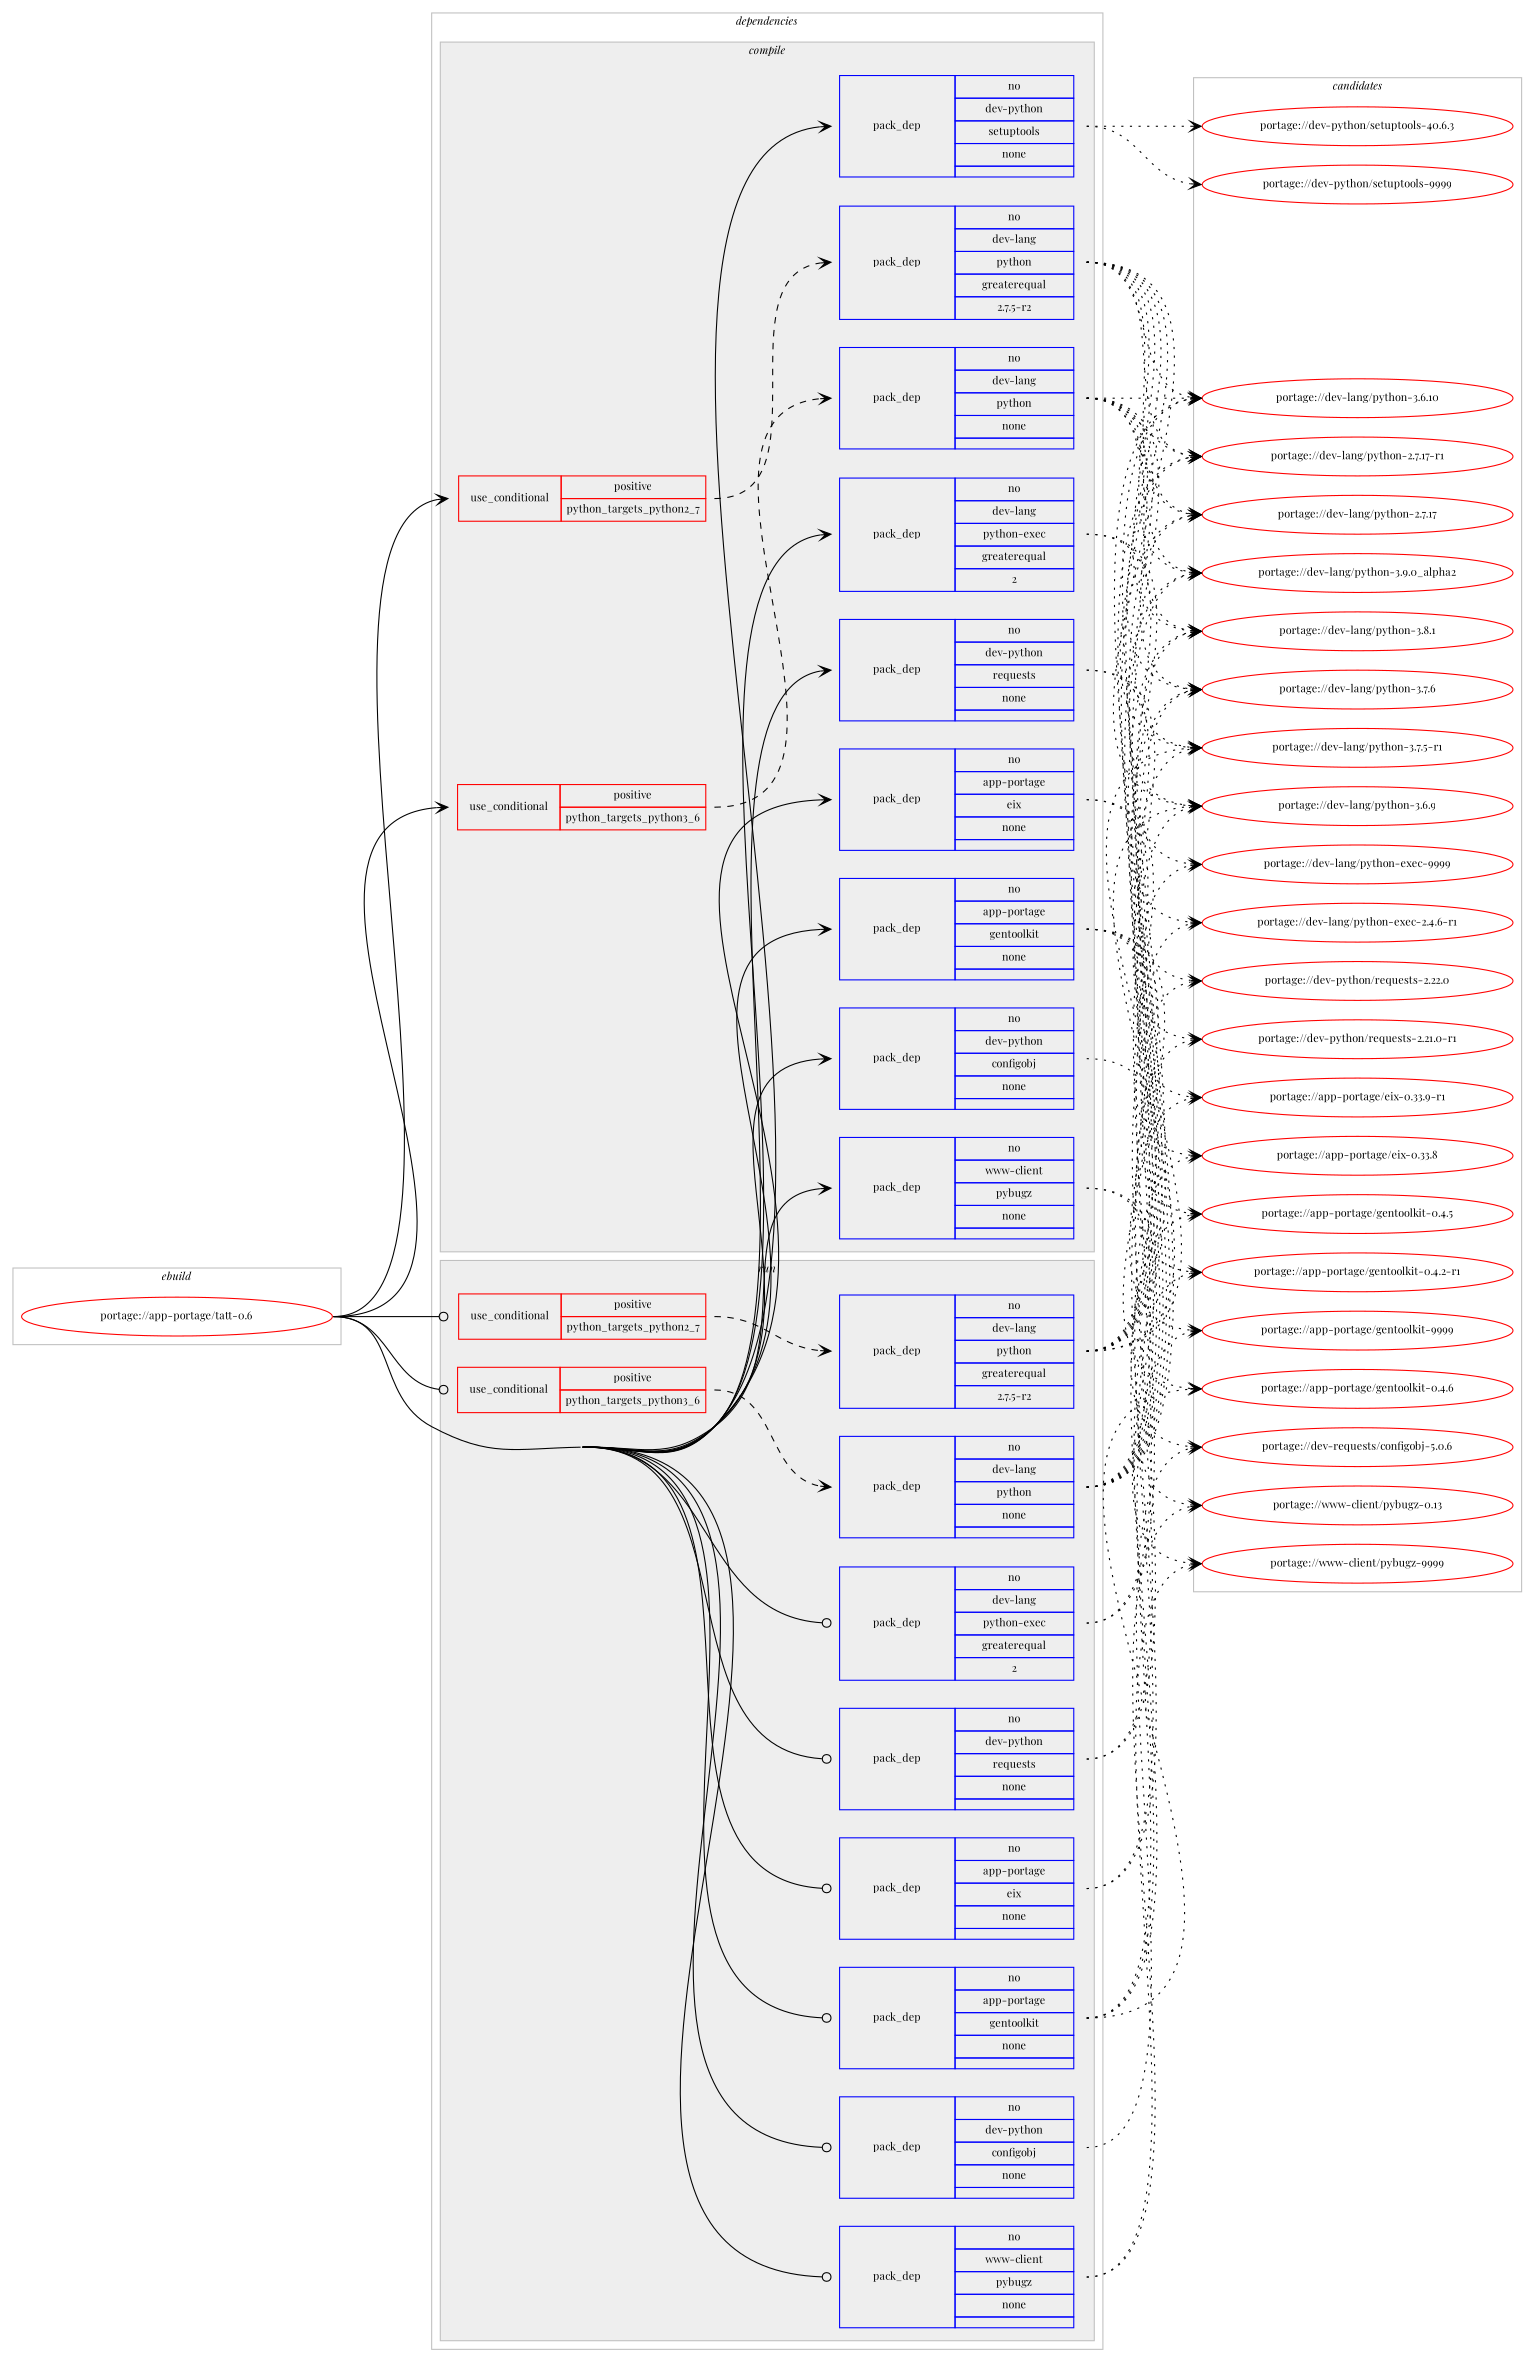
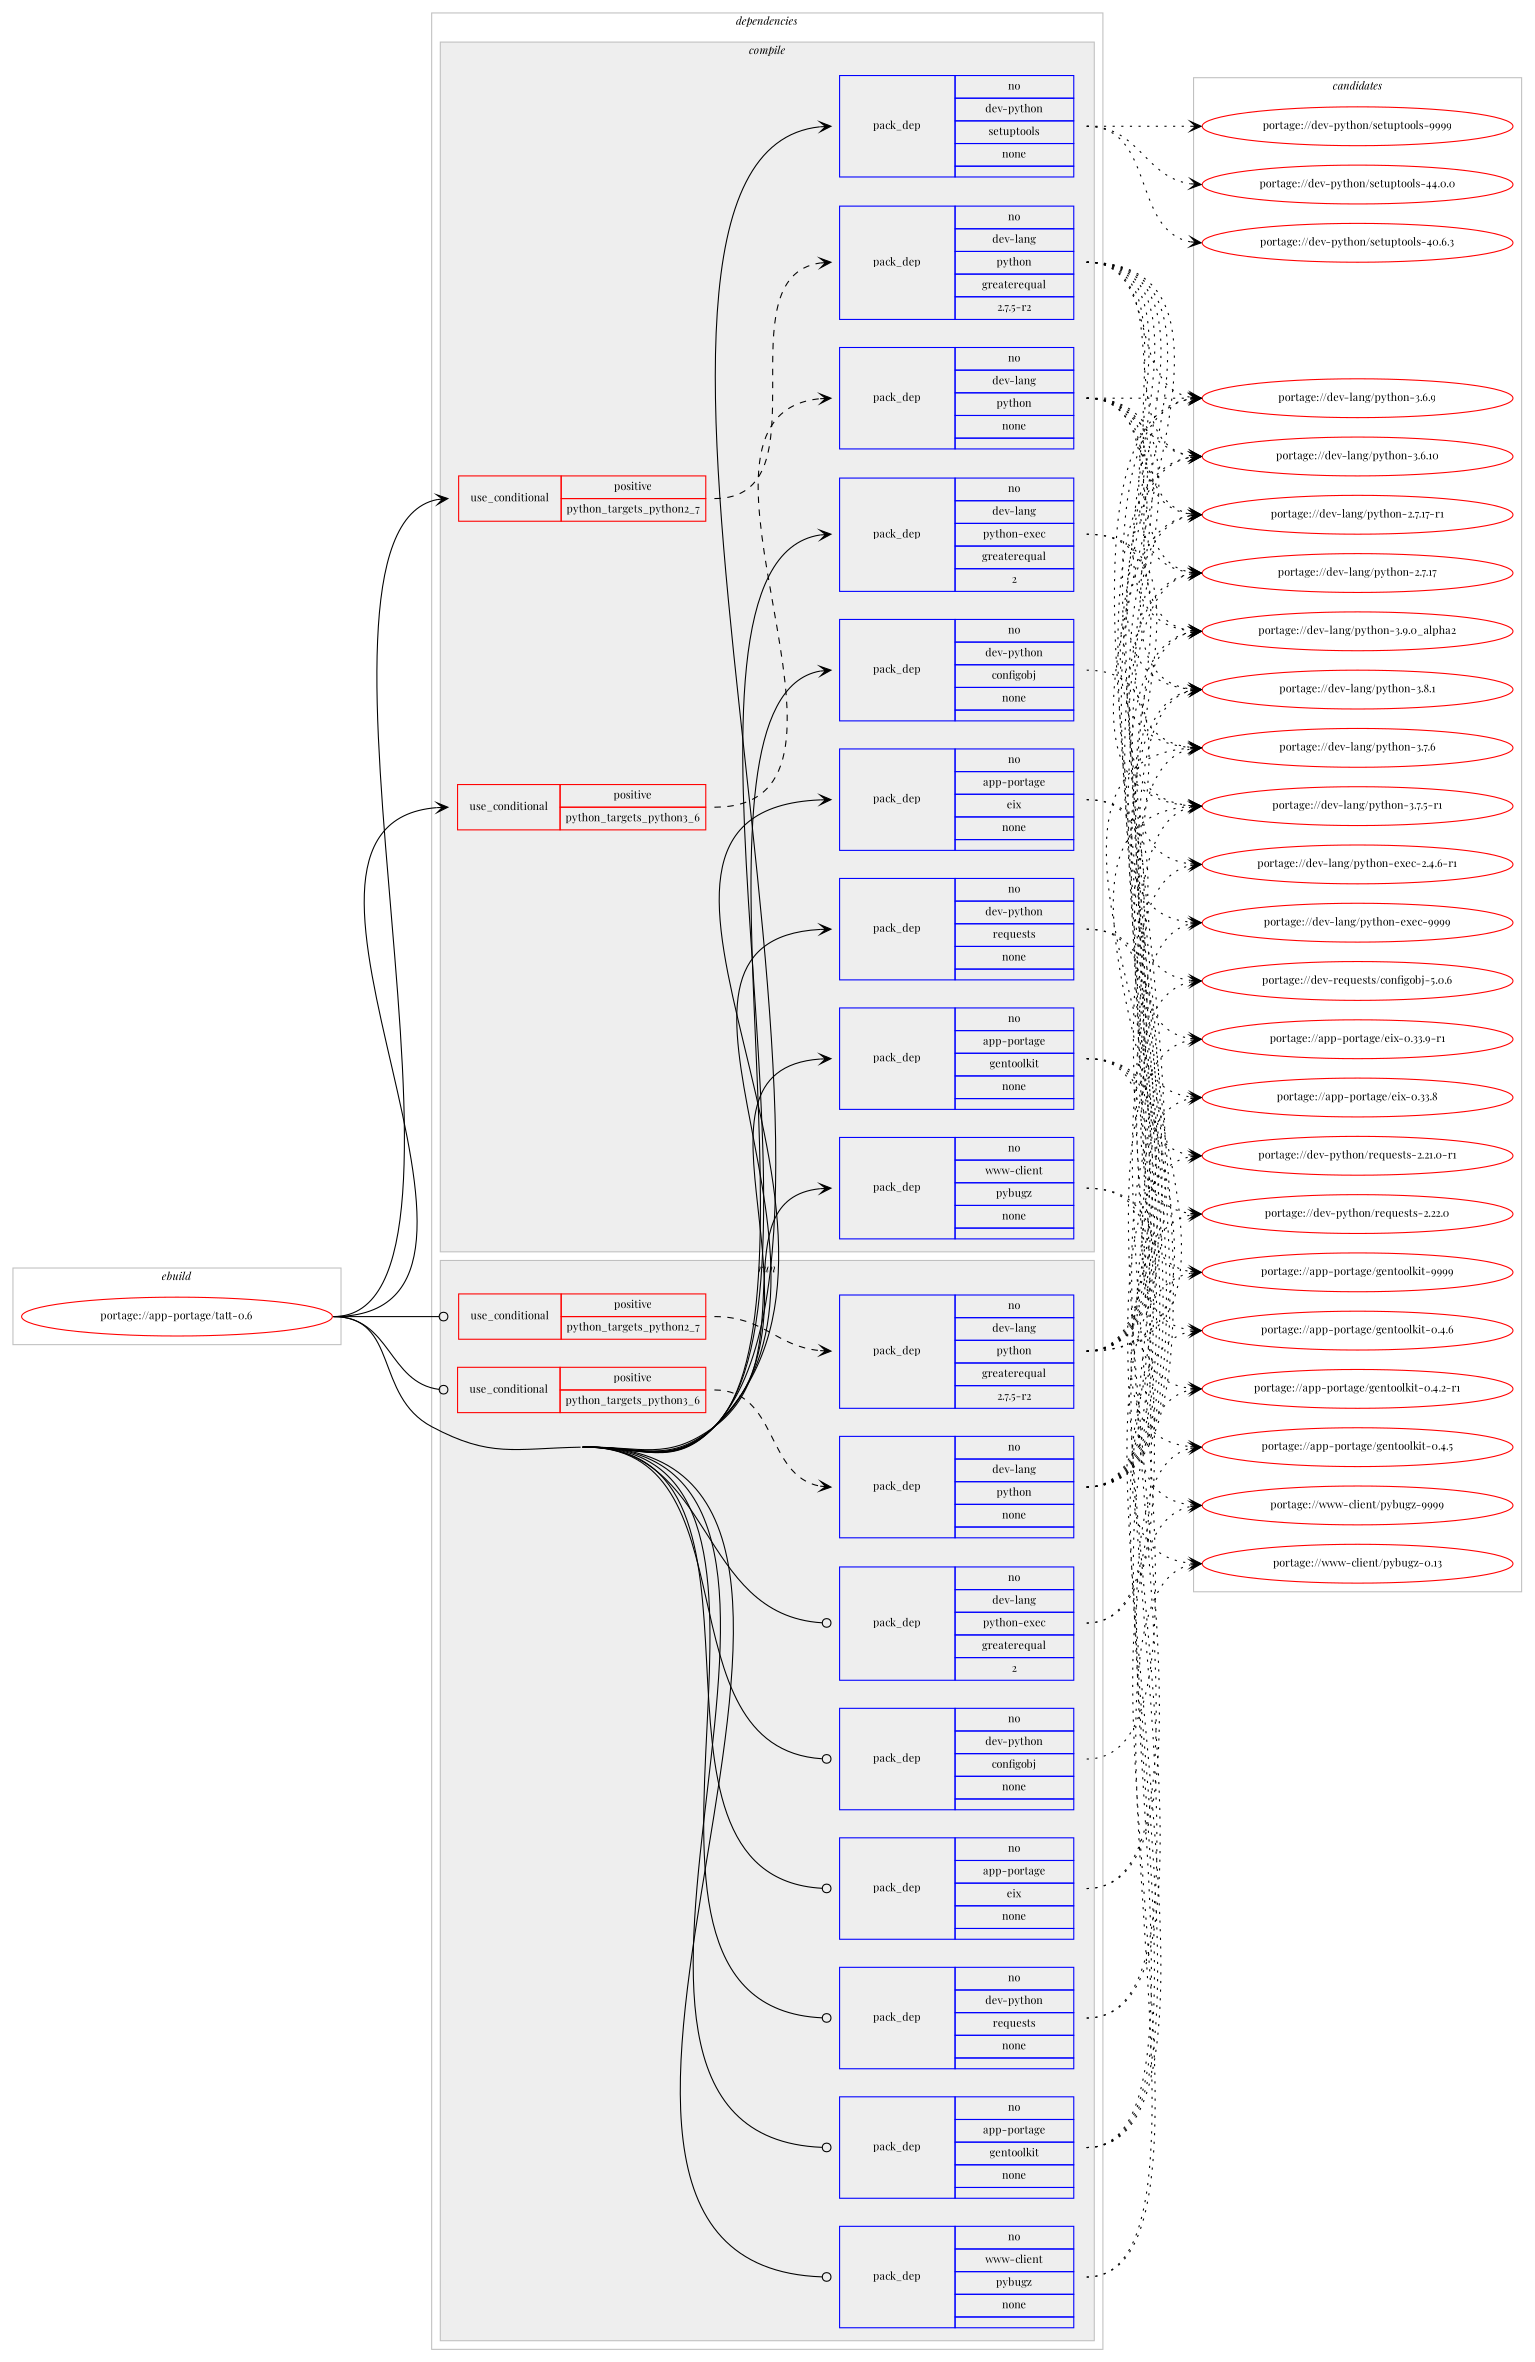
none -> (1358, 185)
